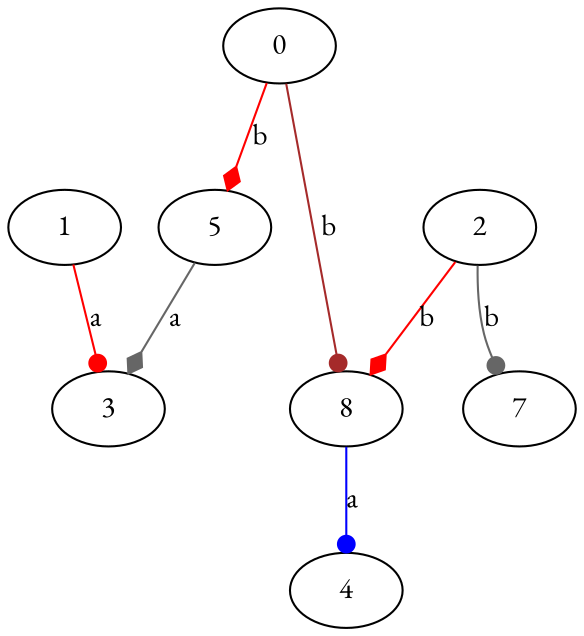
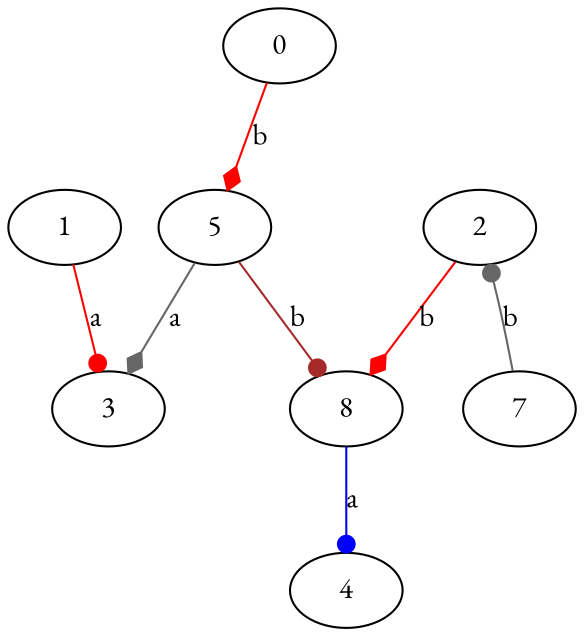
(311, 219) -> (276, 311)
(480, 313) -> (504, 326)
